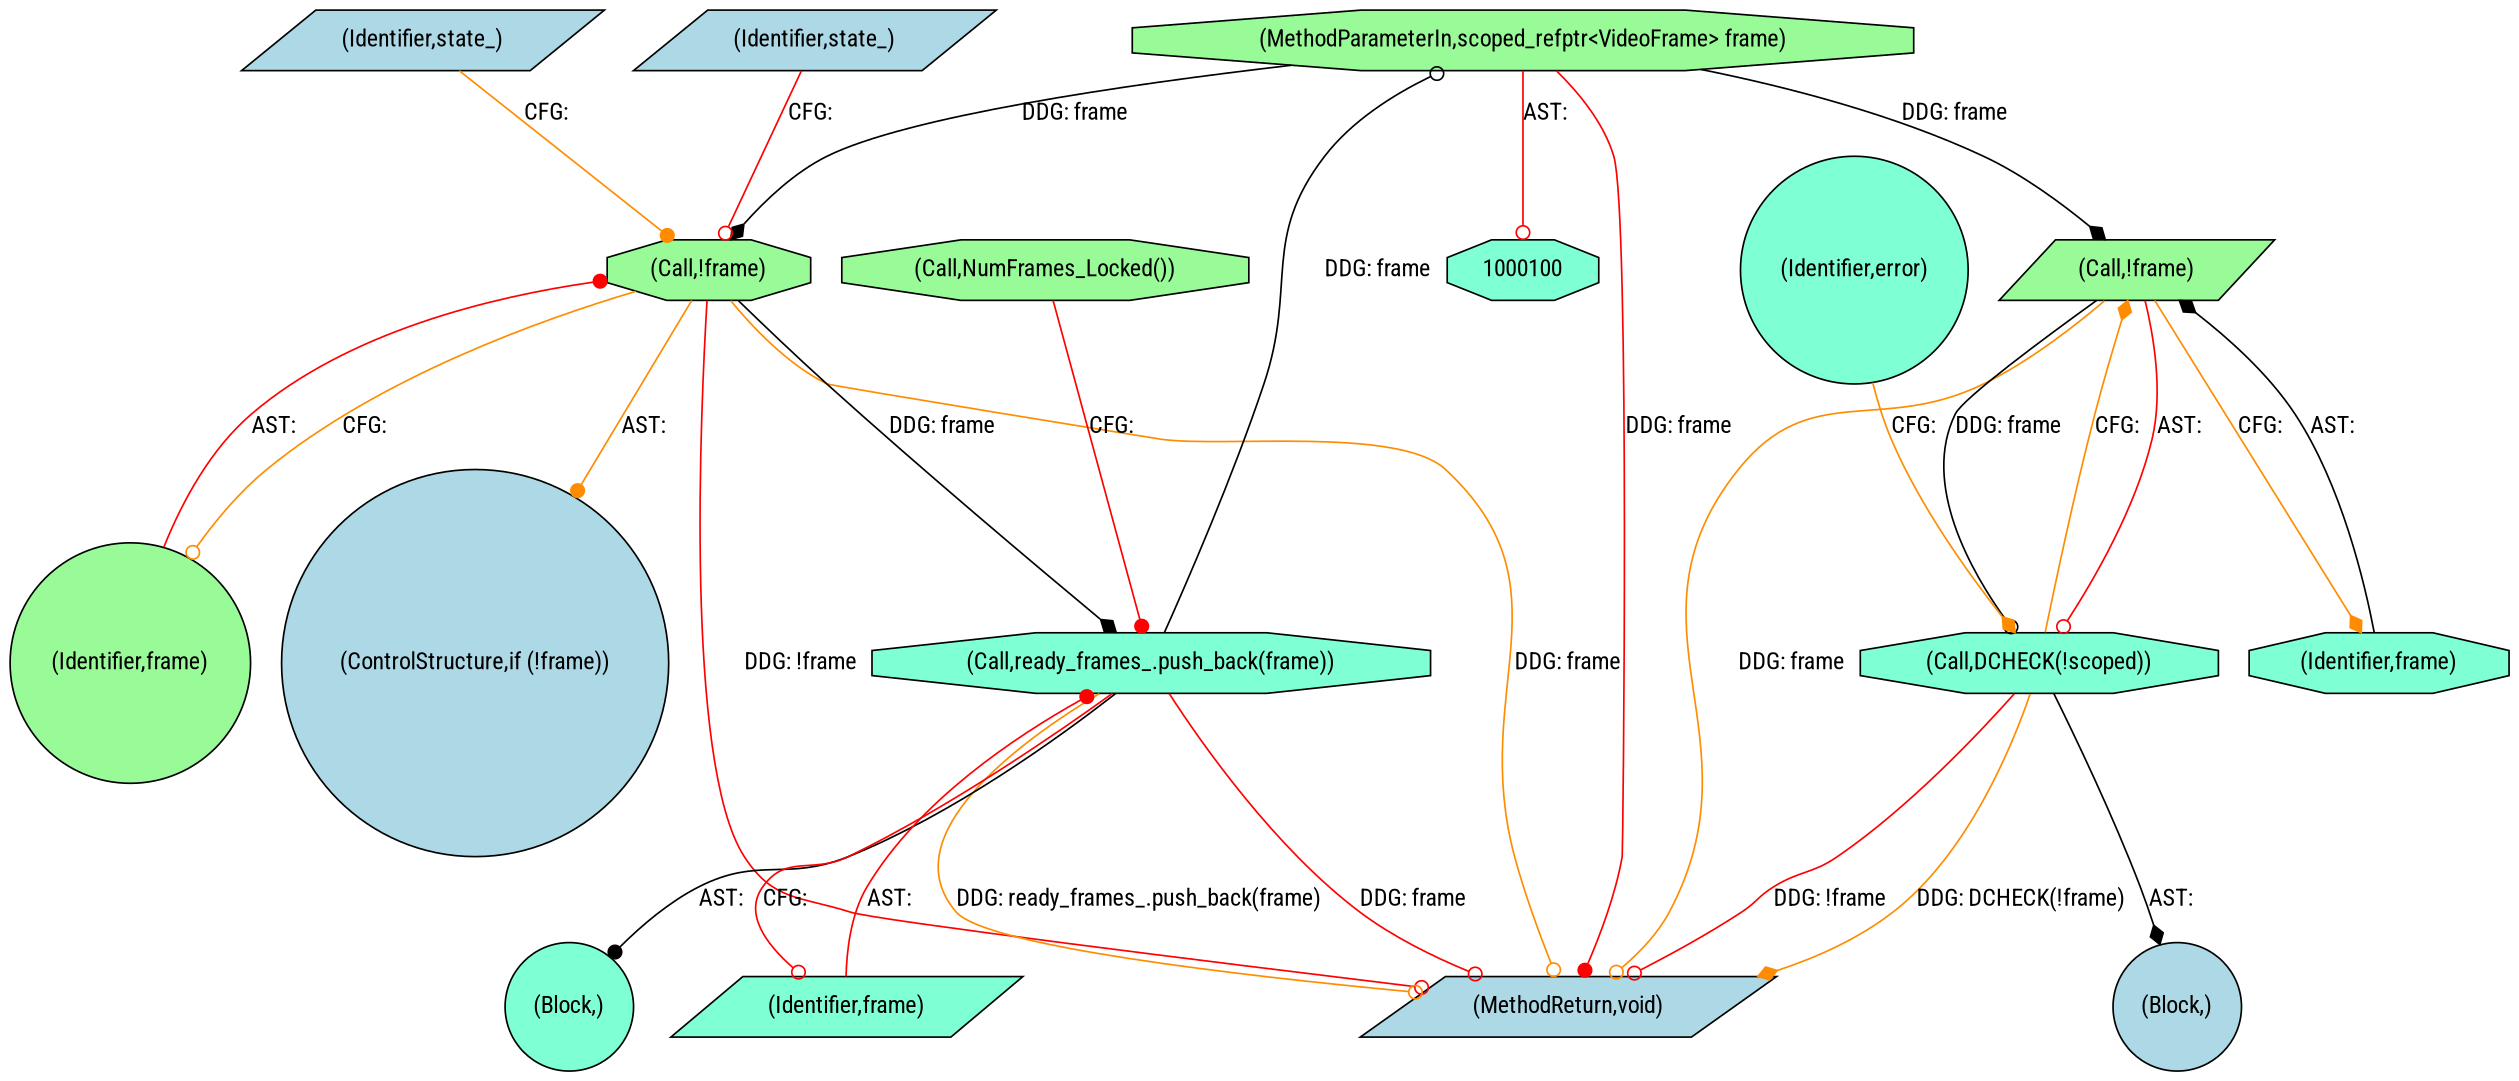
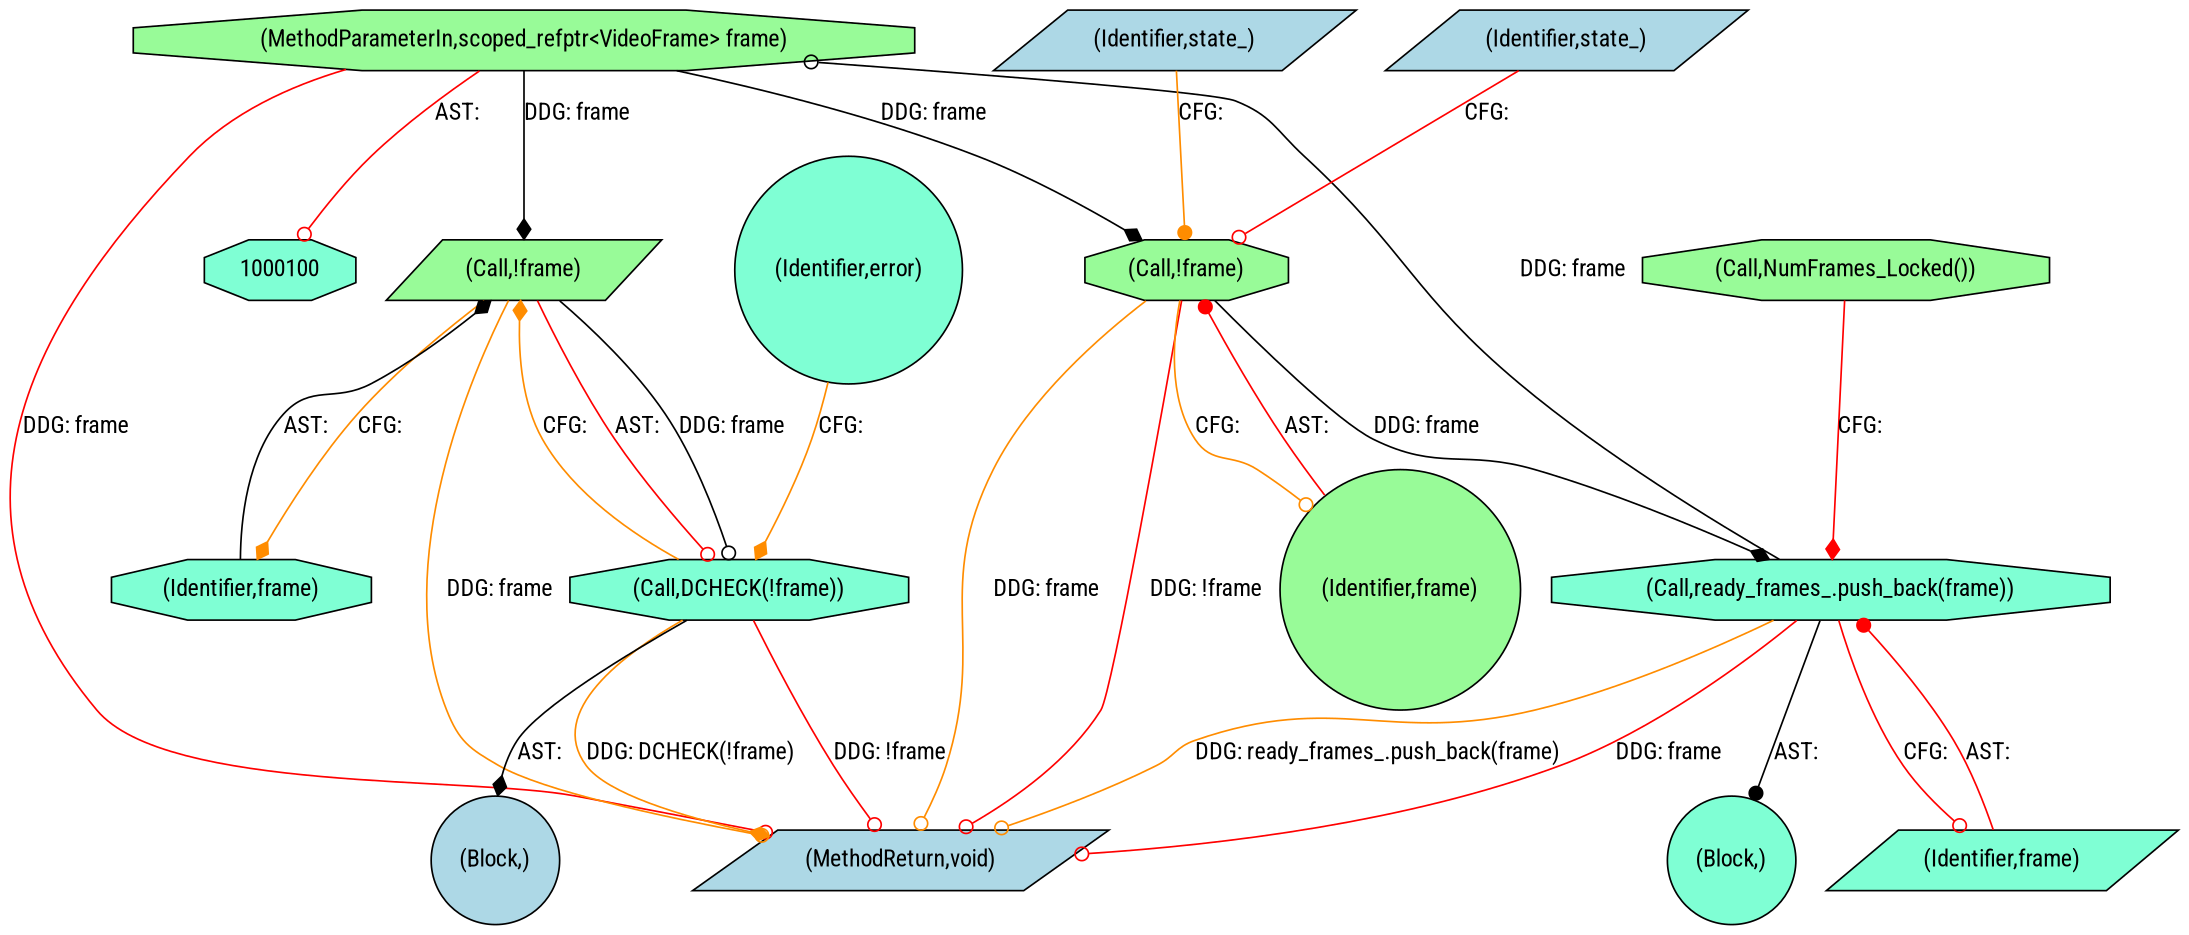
(1096, 460) -> (1839, 420)
(1624, 511) -> (60, 657)
(475, 663) -> none
(2039, 663) -> (739, 590)
